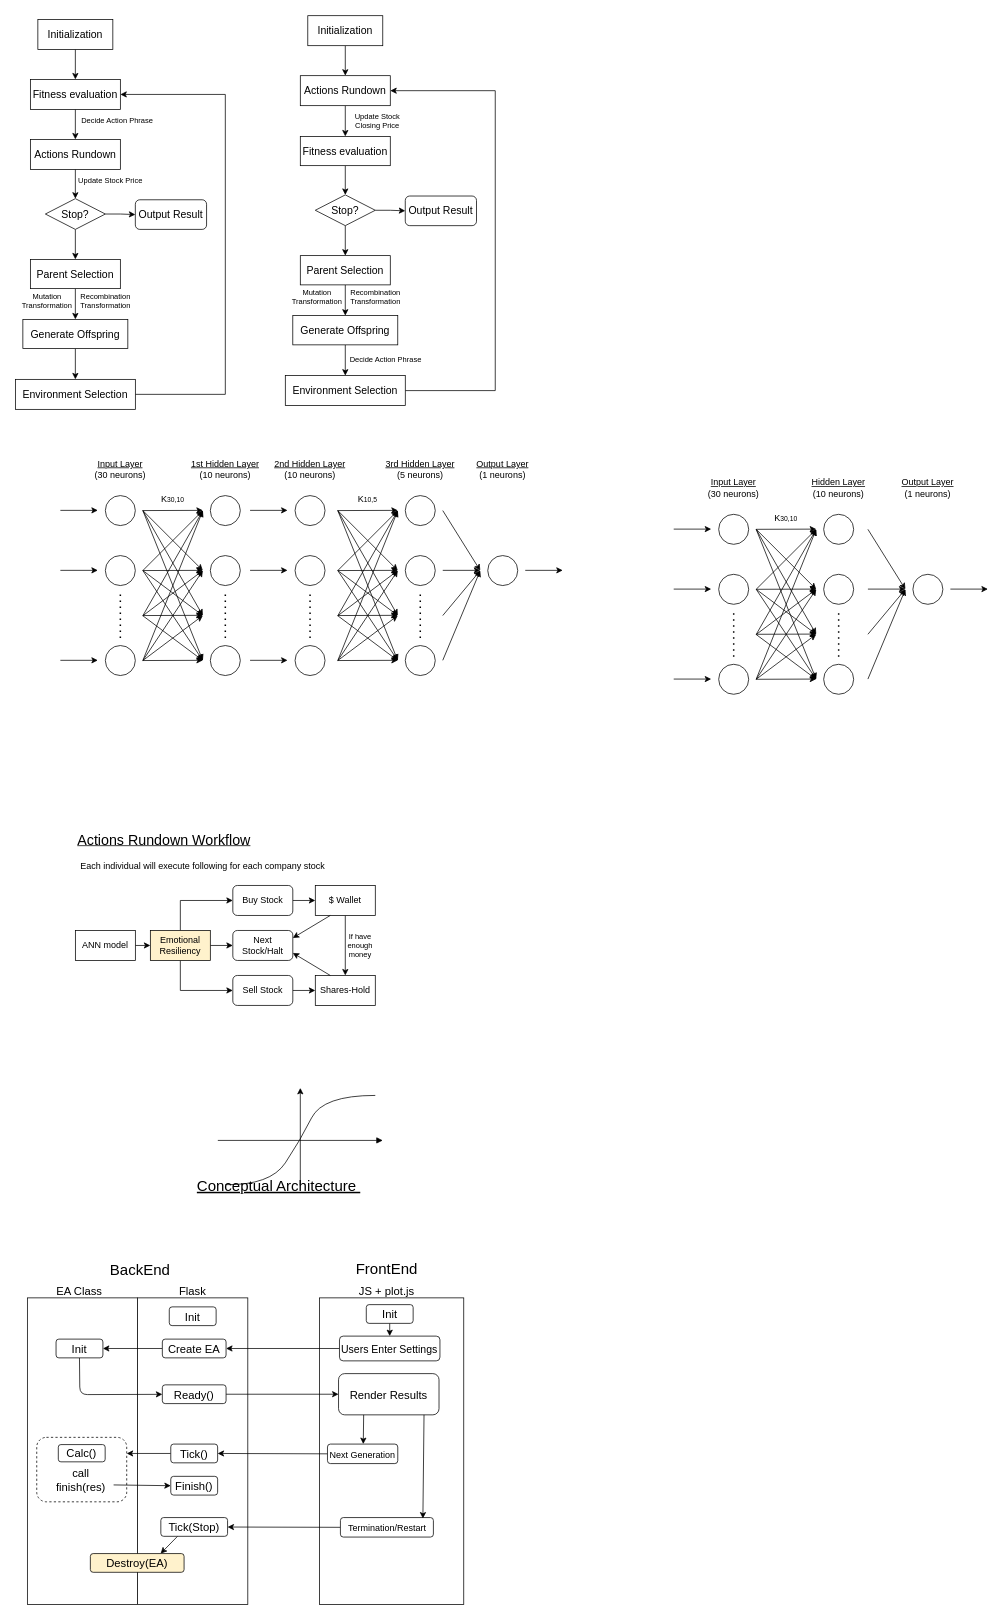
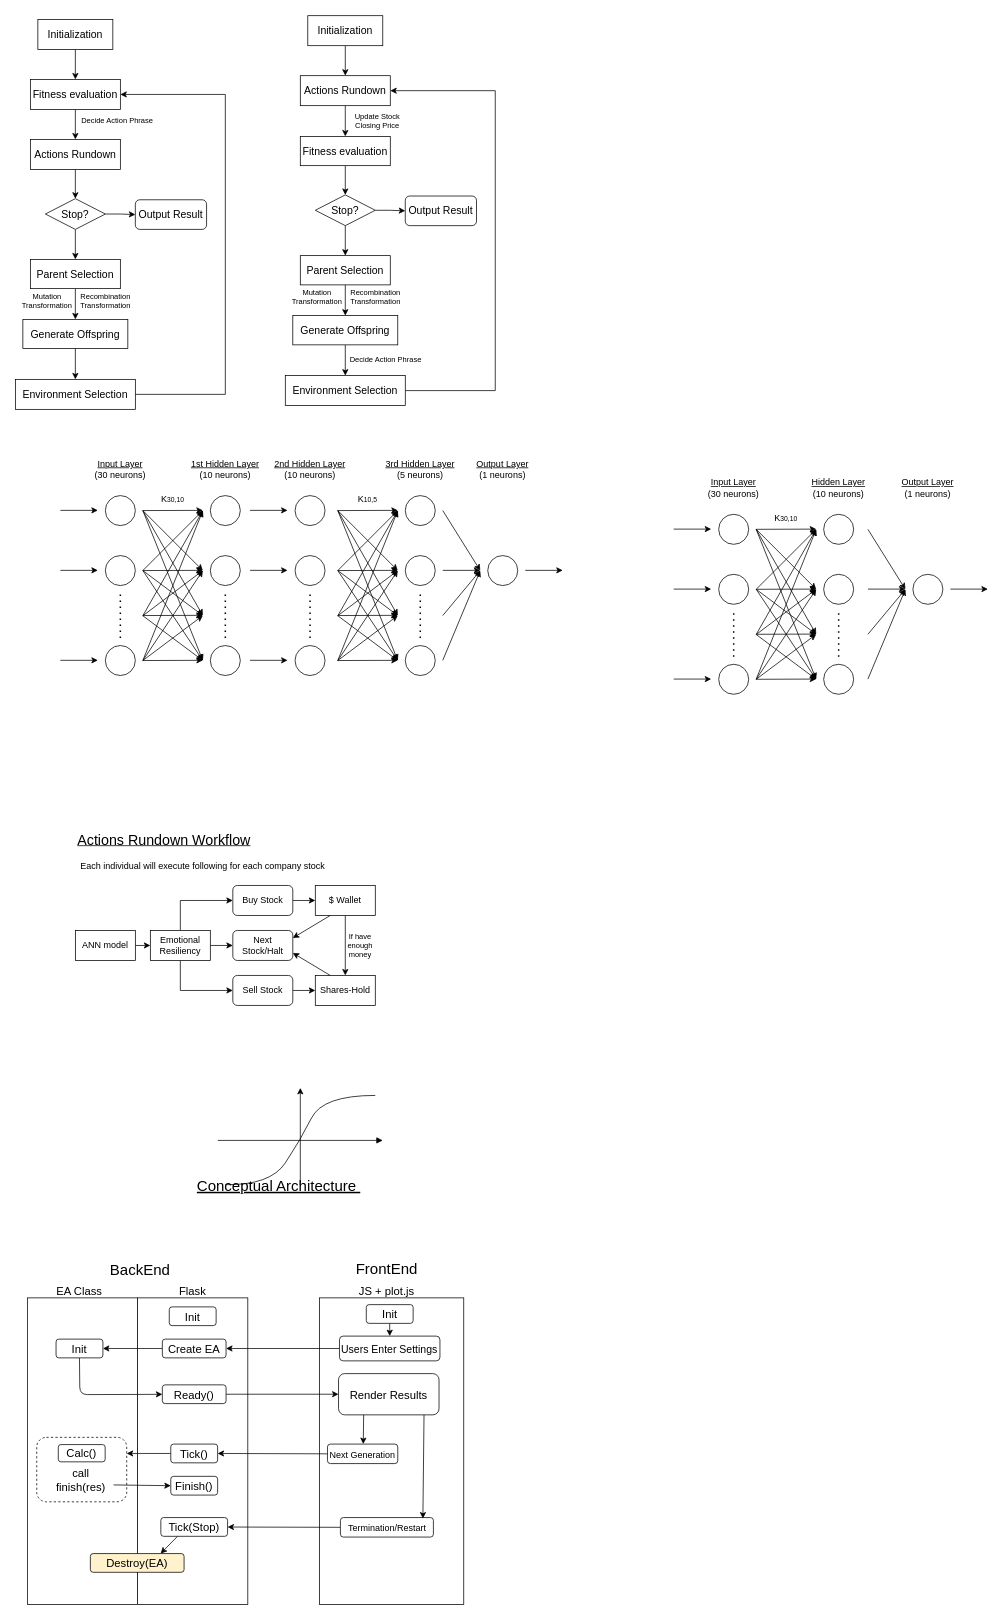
(110, 180) -> none
(180, 945) -> (180, 945)
